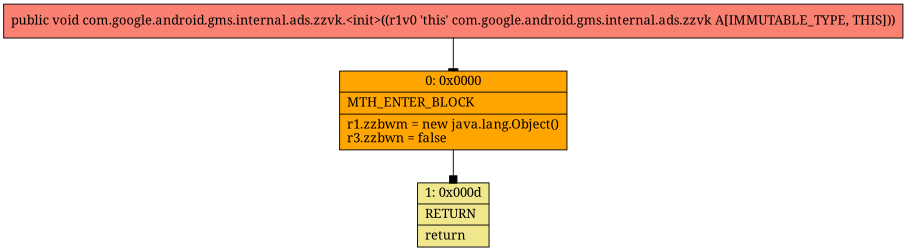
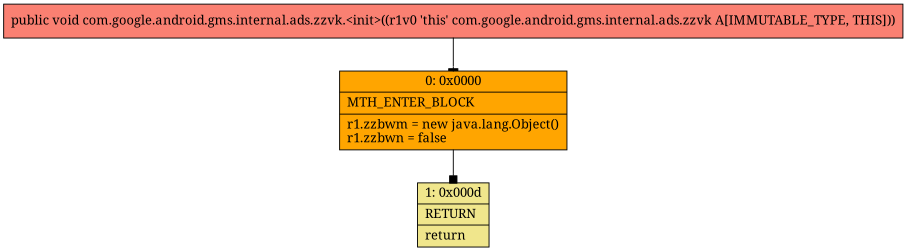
(397, 138) -> (397, 138)
